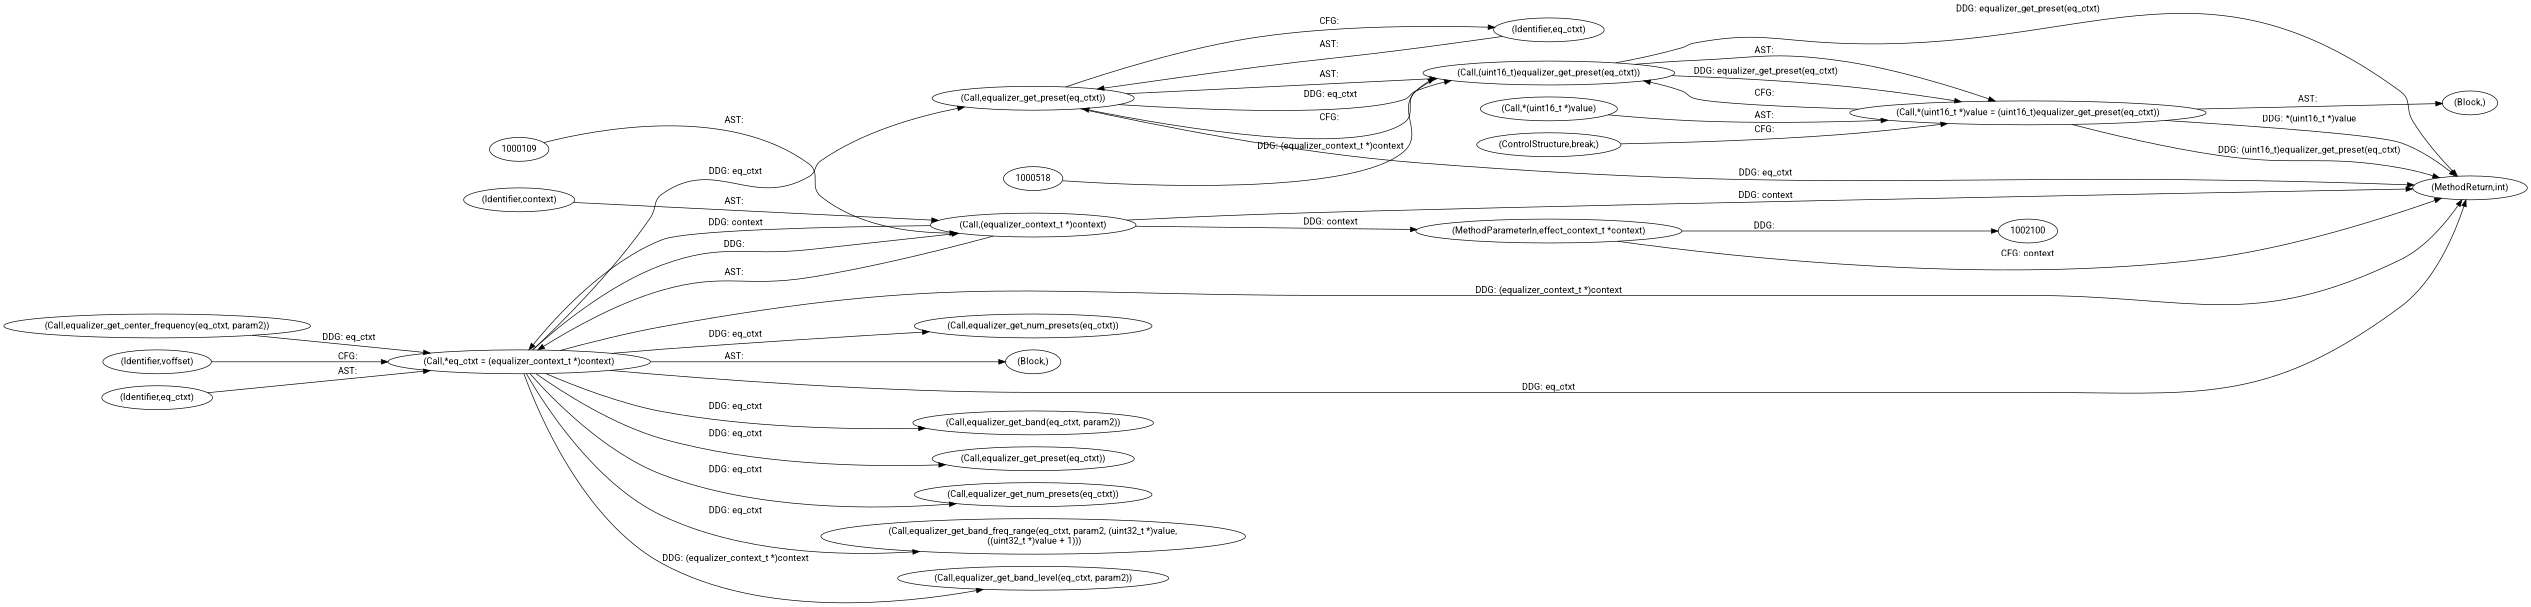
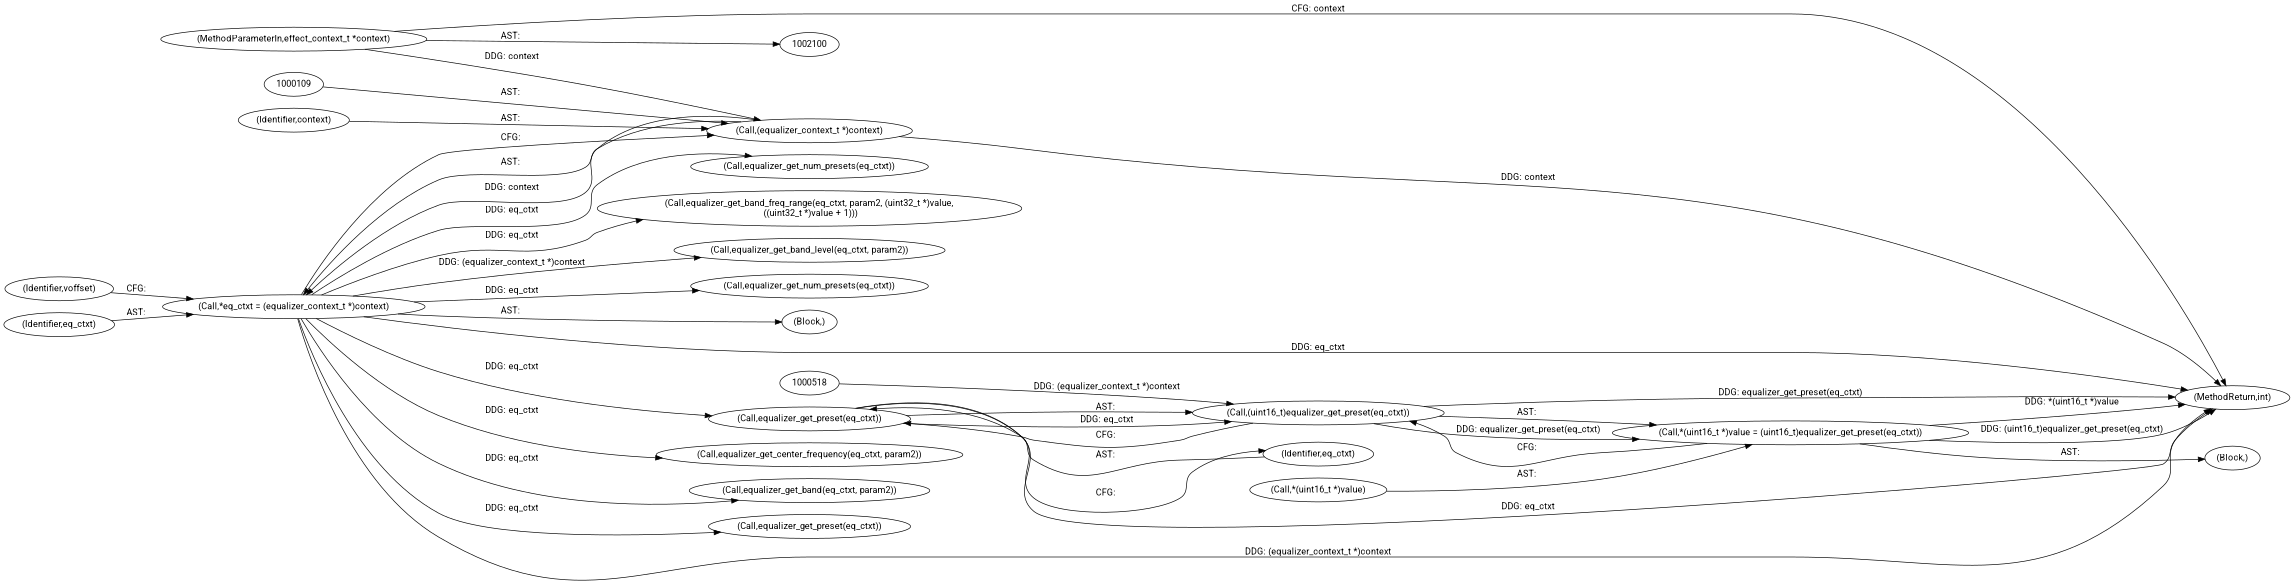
(1549, 145) -> none
(1766, 226) -> (512, 36)
(1273, 228) -> (560, 80)
(736, 245) -> (512, 138)
(338, 344) -> (465, 425)
